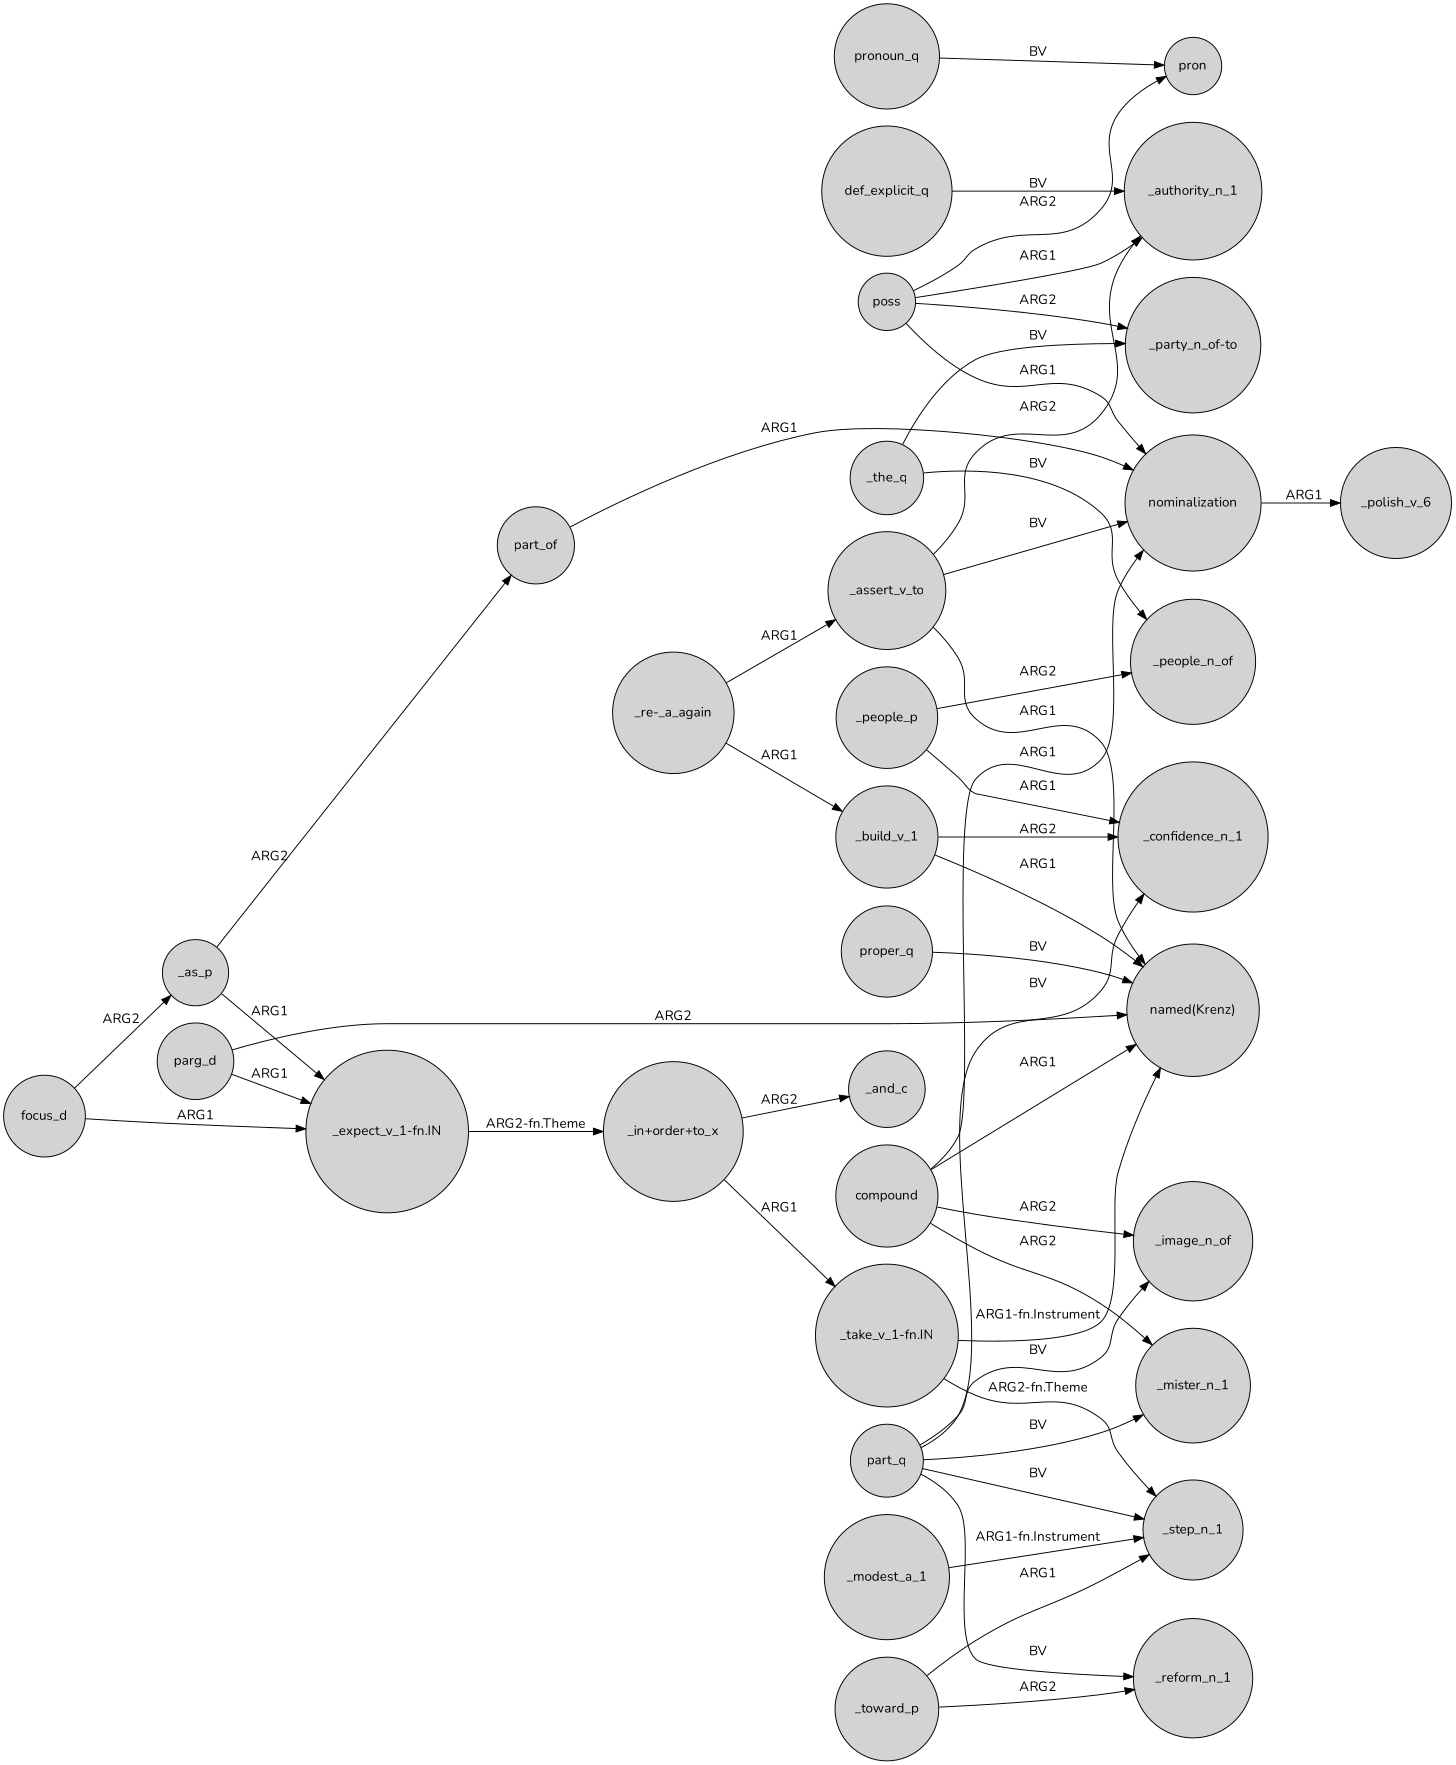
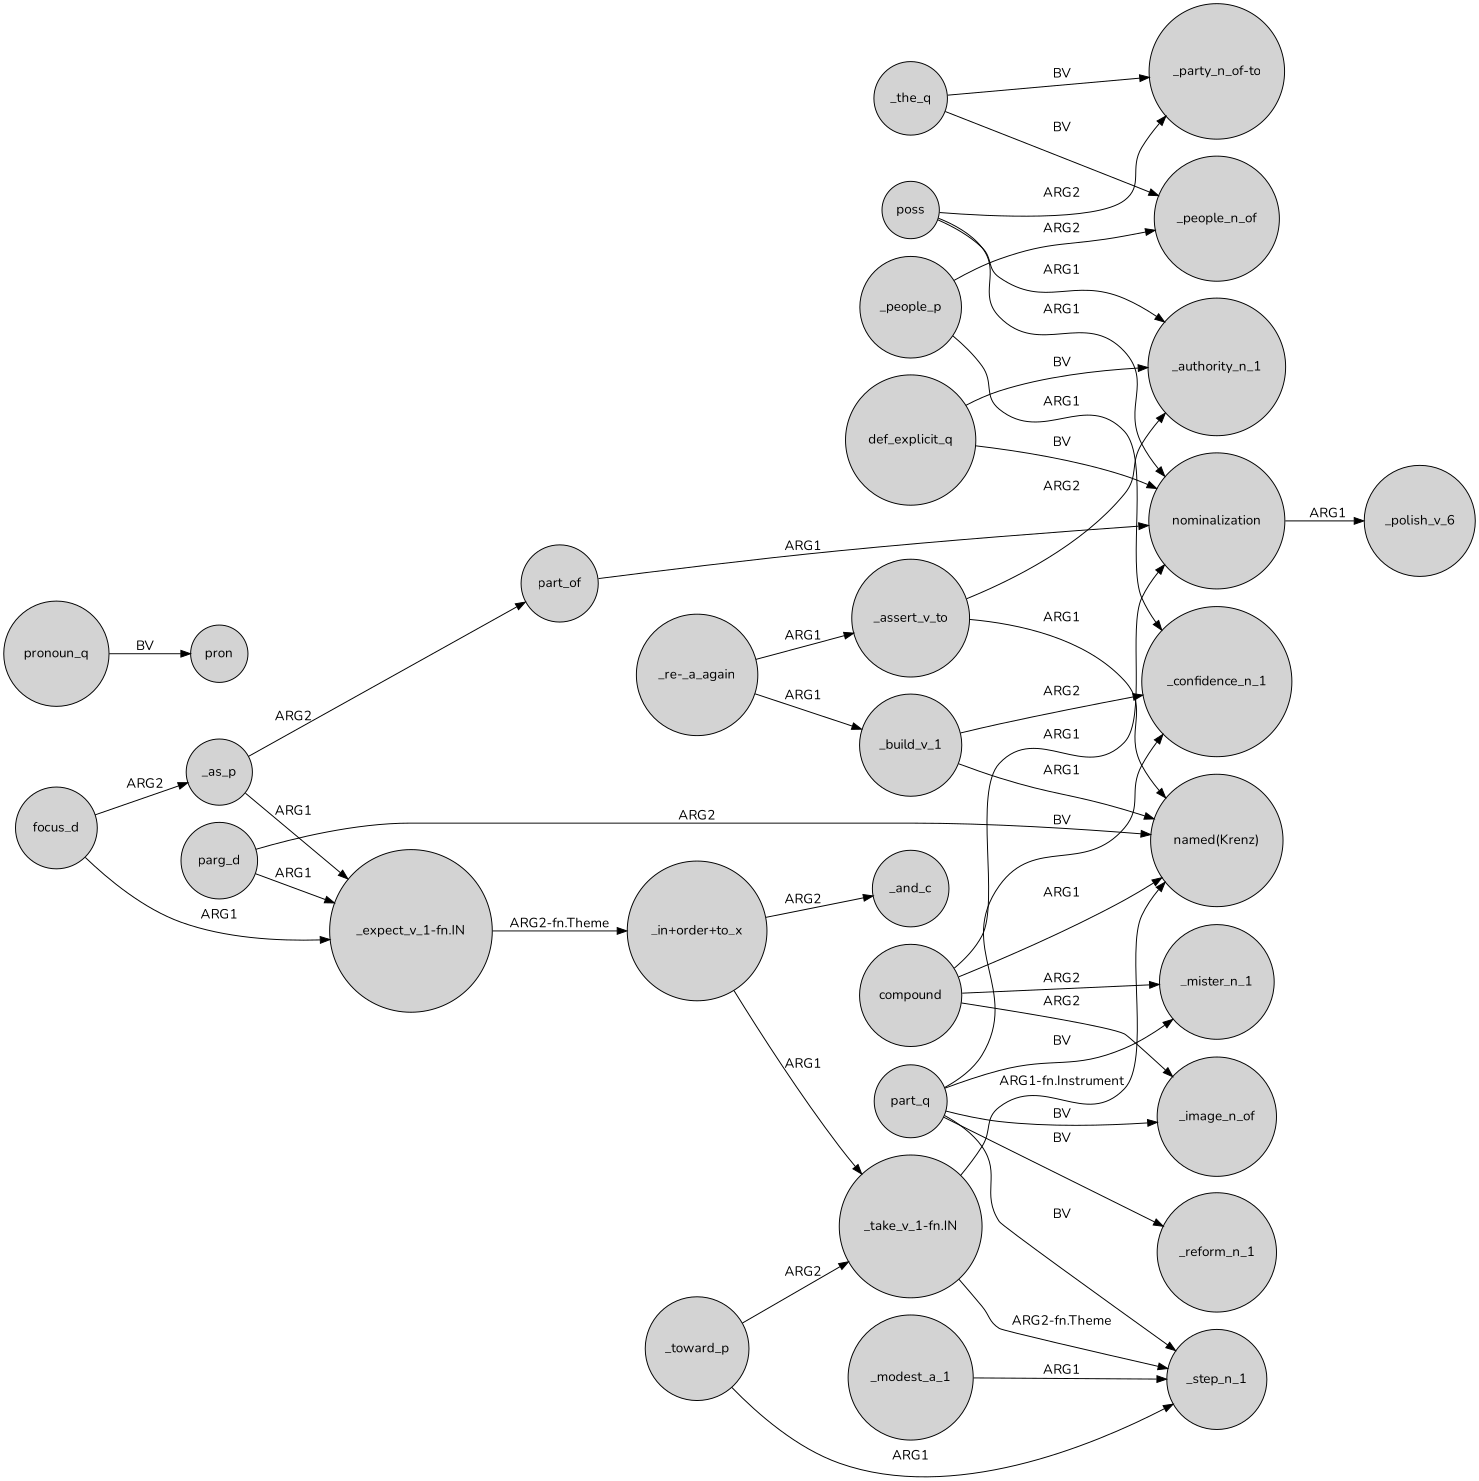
(1078, 227) -> none
(1031, 549) -> (1063, 460)
(887, 951) -> none
(1038, 1537) -> (1062, 1370)
(1032, 1701) -> (791, 1295)
